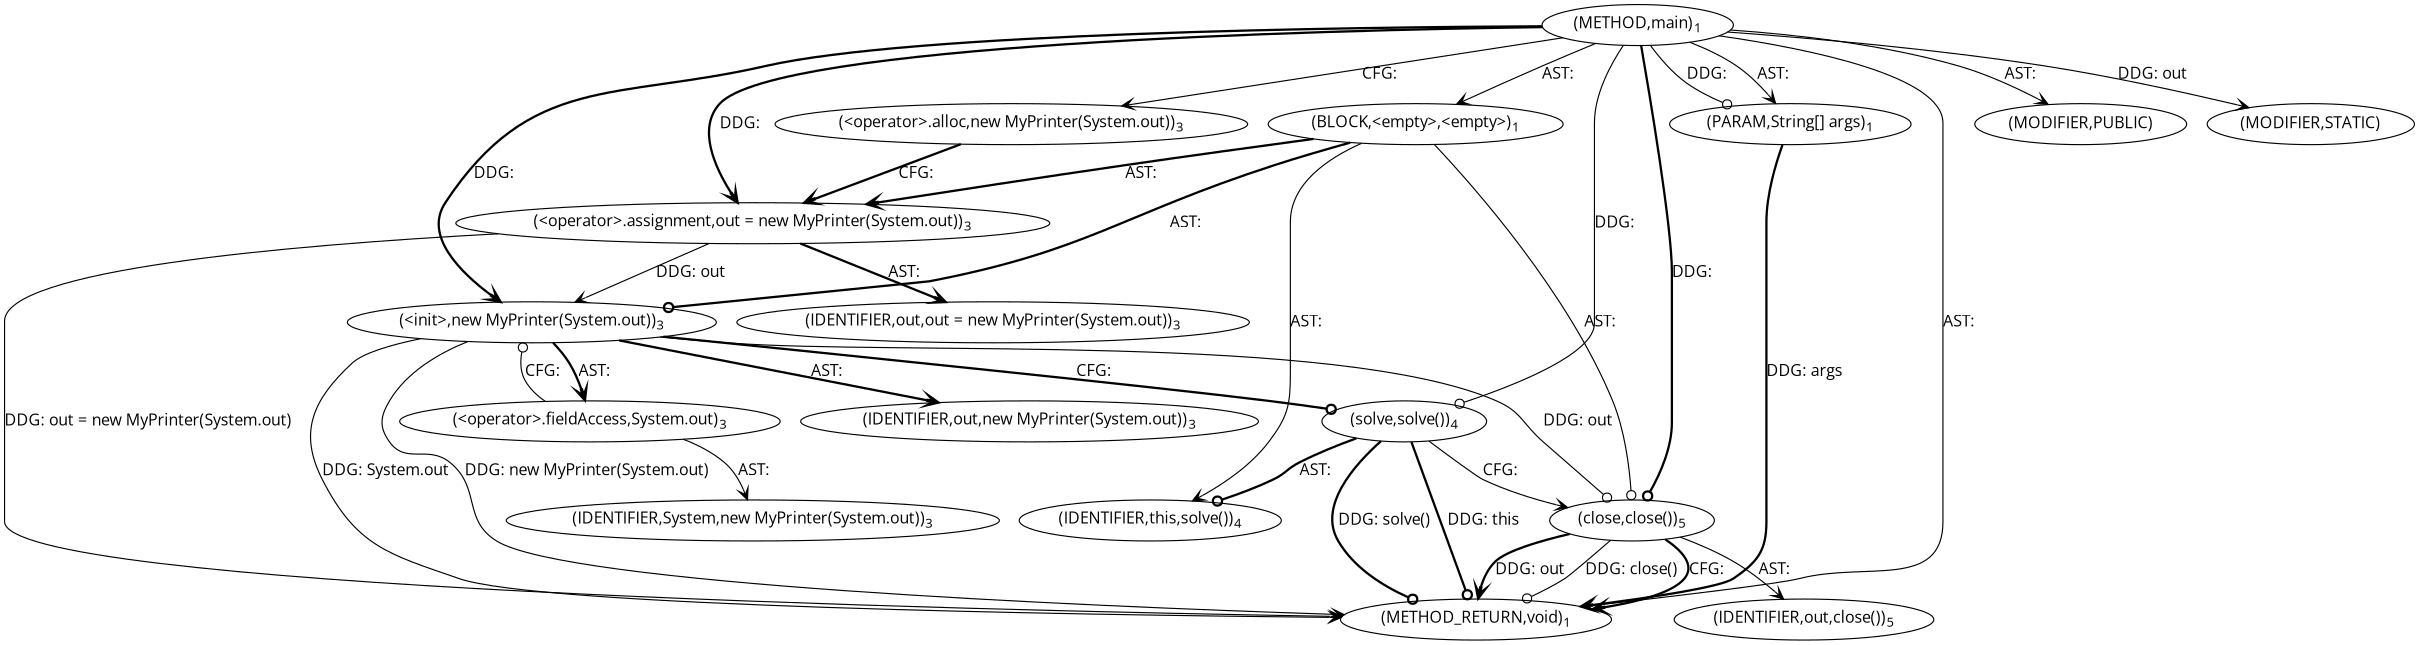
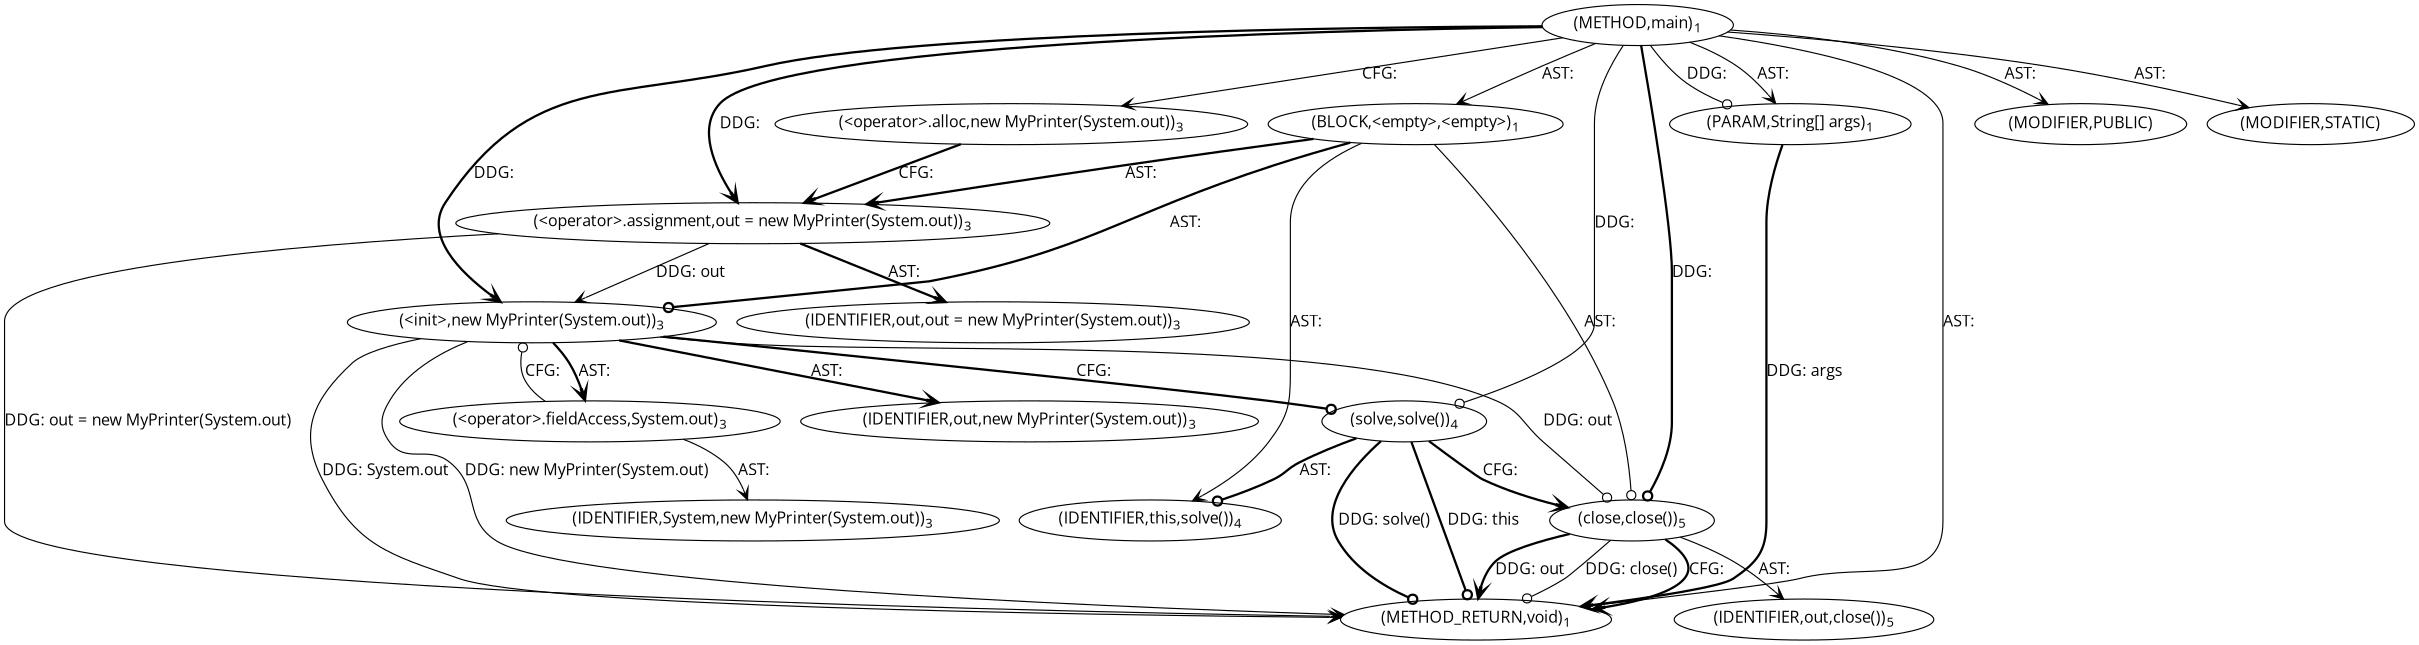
(2152, 75) -> (2152, 75)
(1488, 482) -> (1488, 482)
